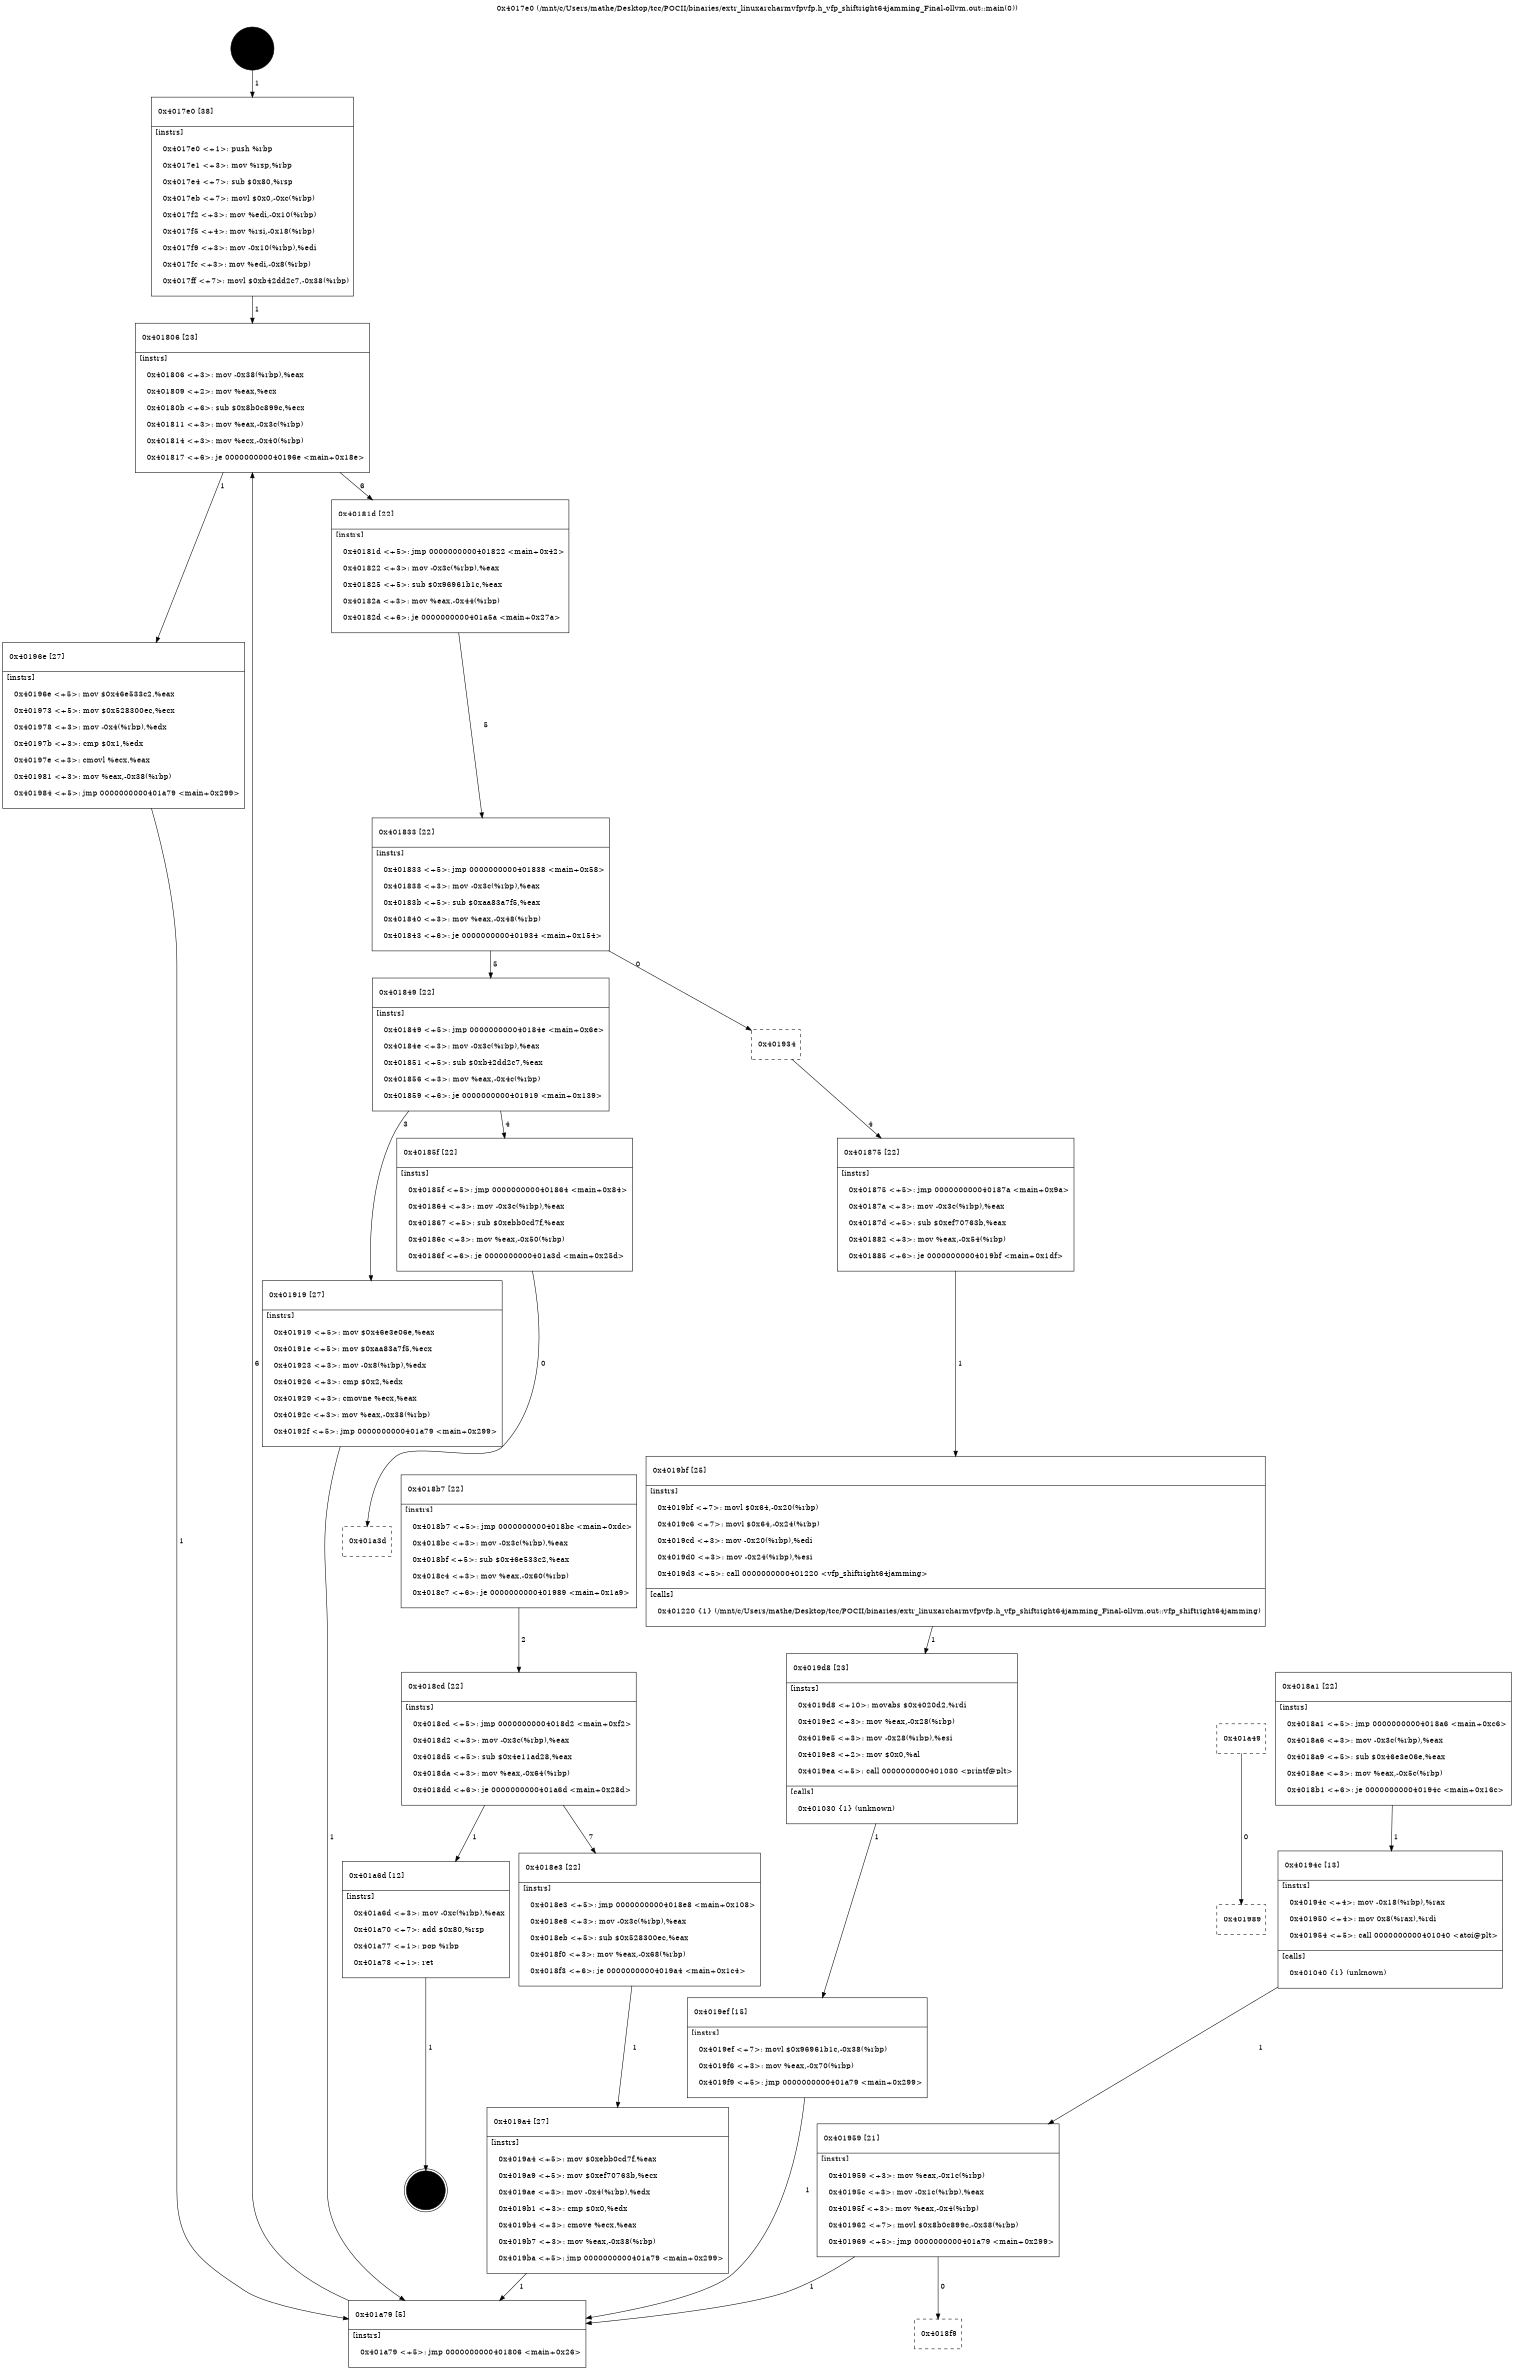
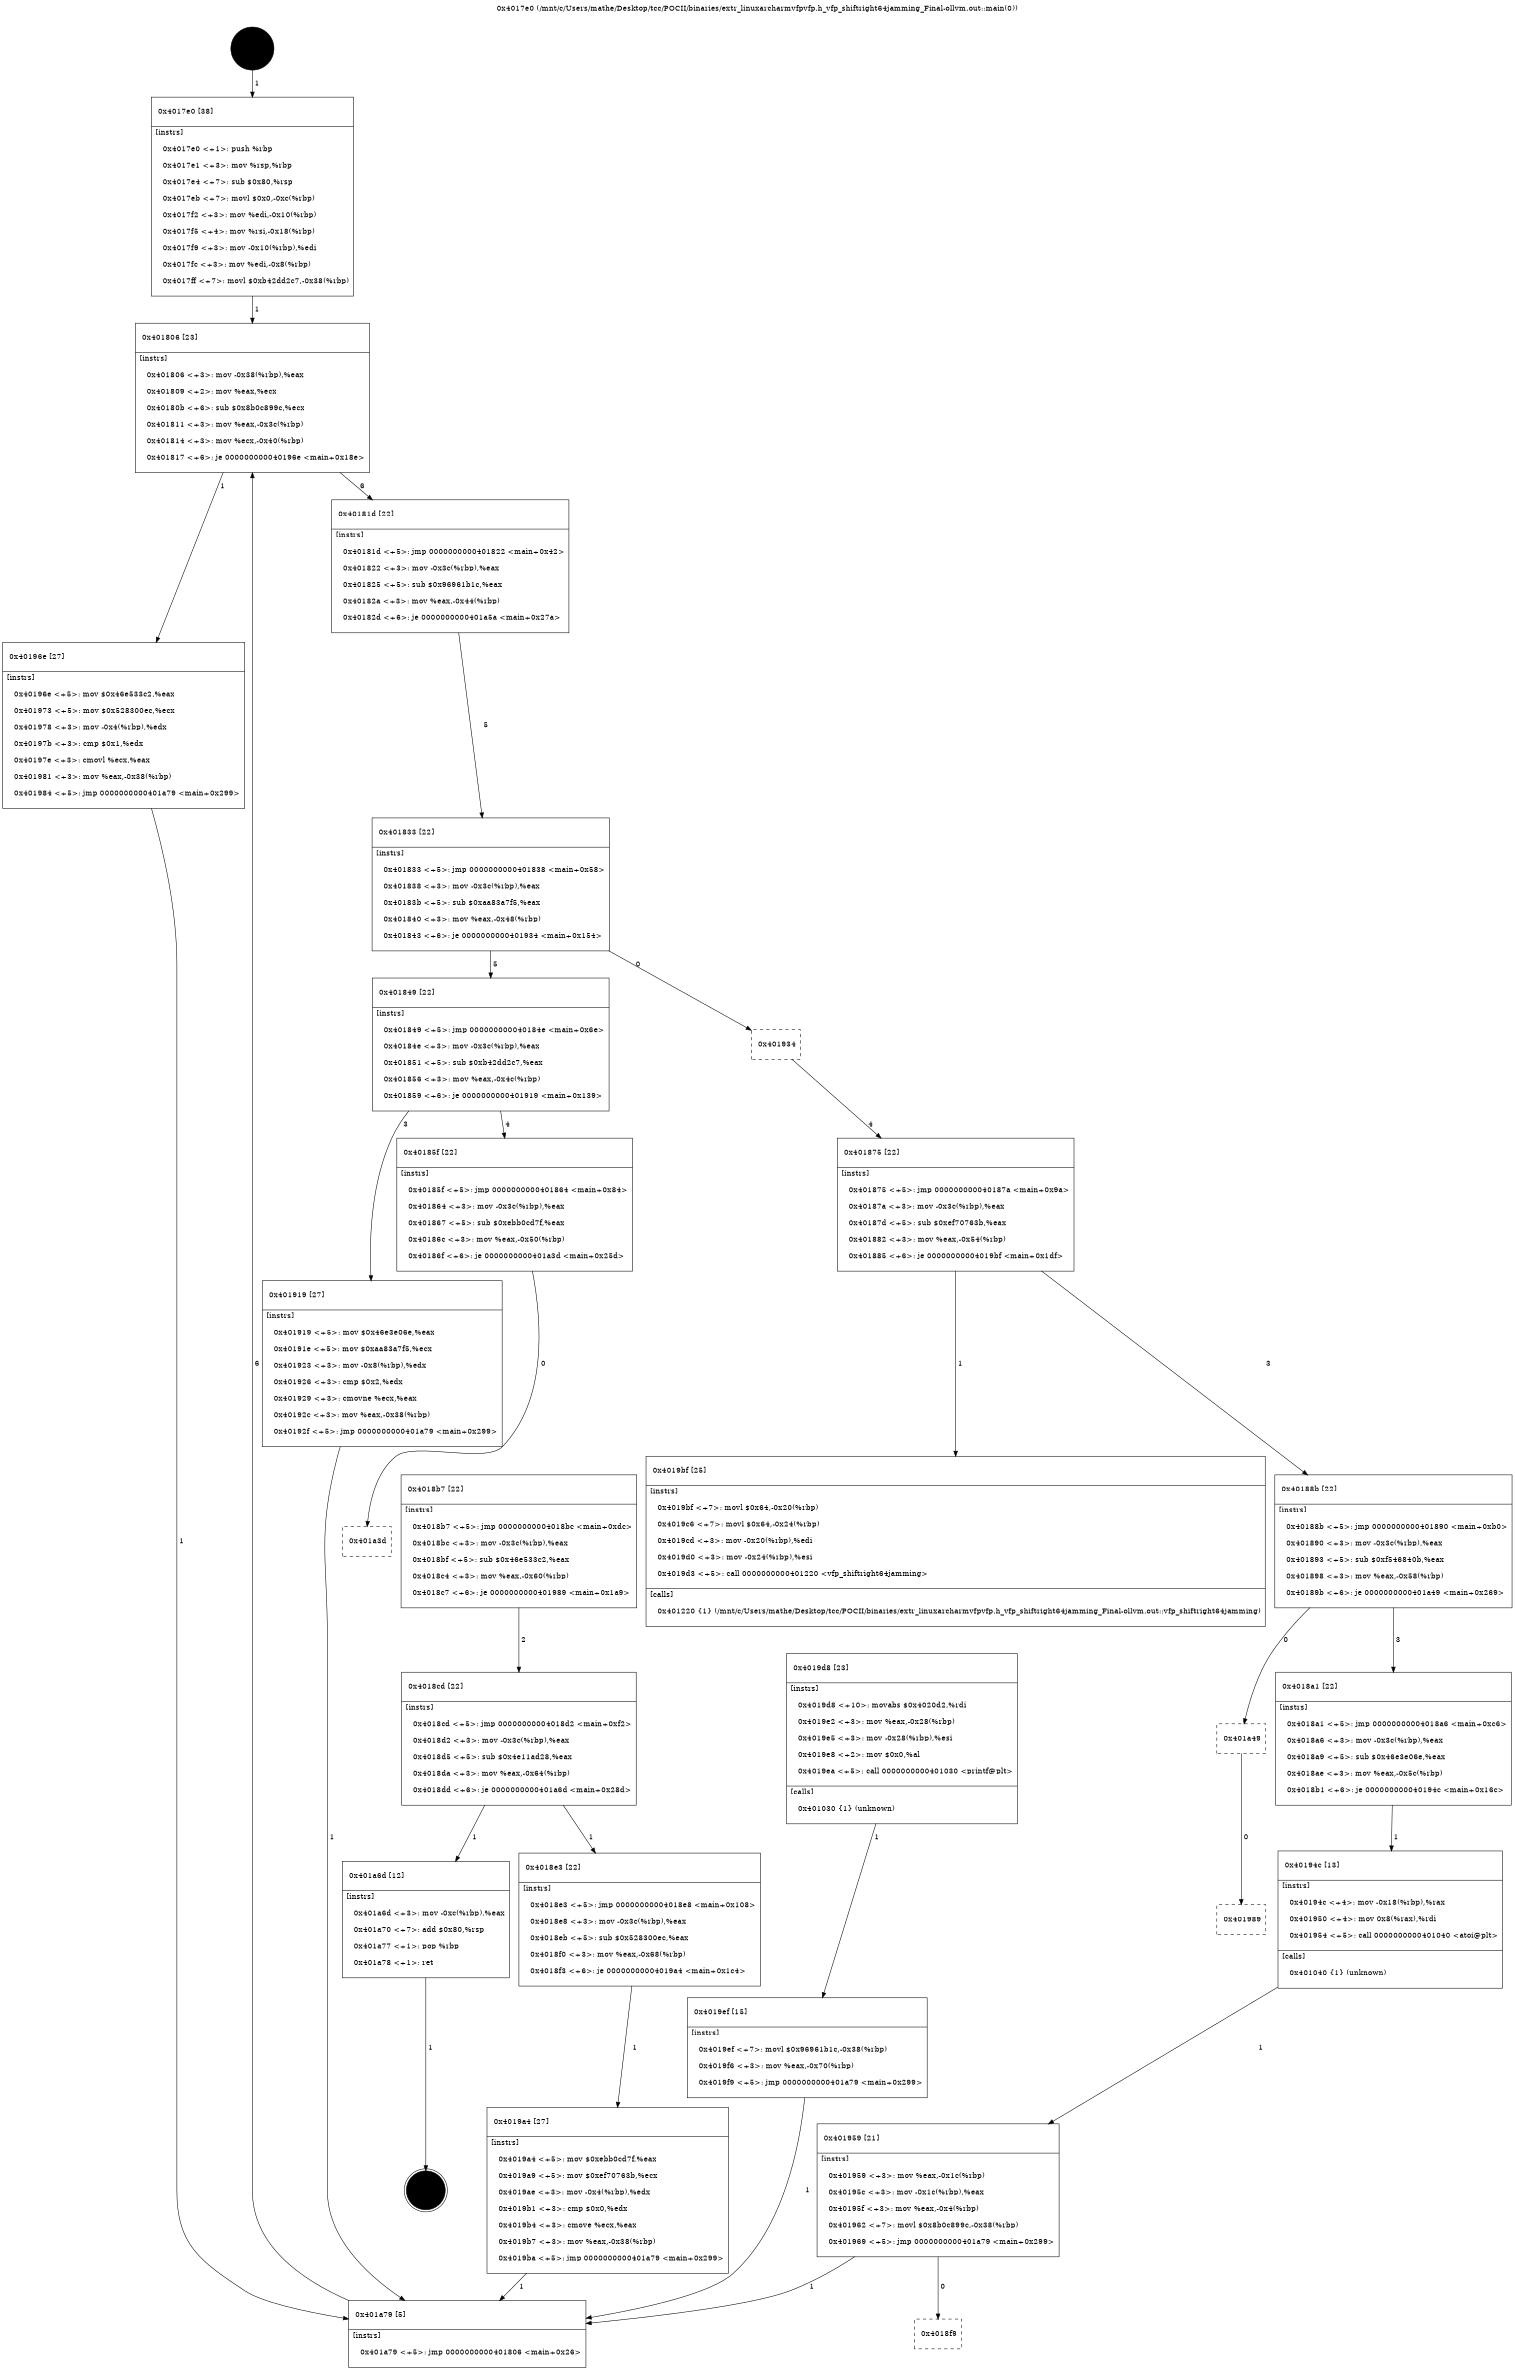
none -> (1393, 1541)
(930, 1637) -> none
(590, 1837) -> (590, 1837)
